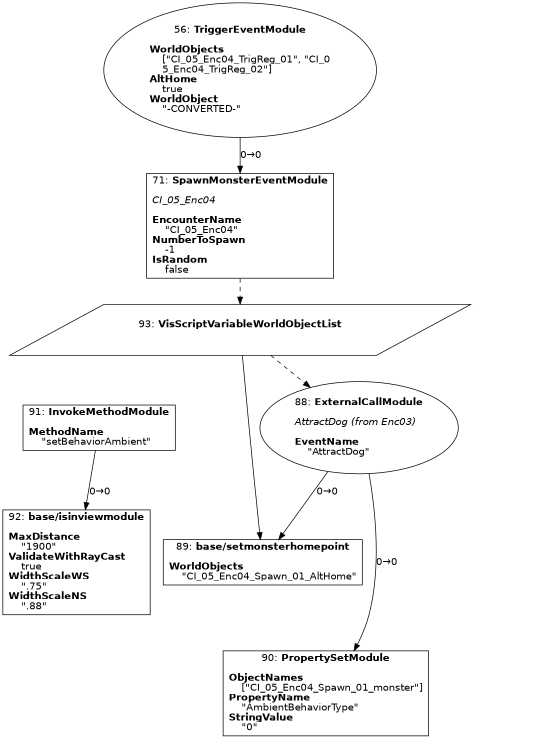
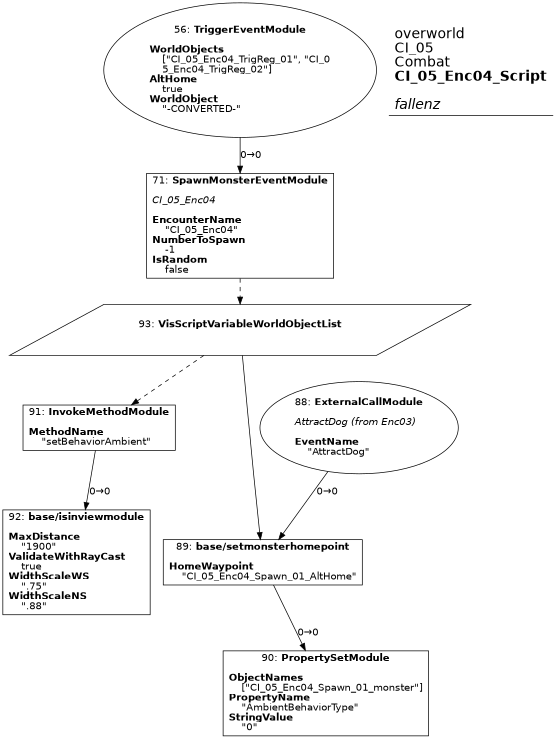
none -> (471, 70)
(288, 369) -> (171, 378)
(376, 560) -> (288, 615)
(206, 567) -> (211, 567)
